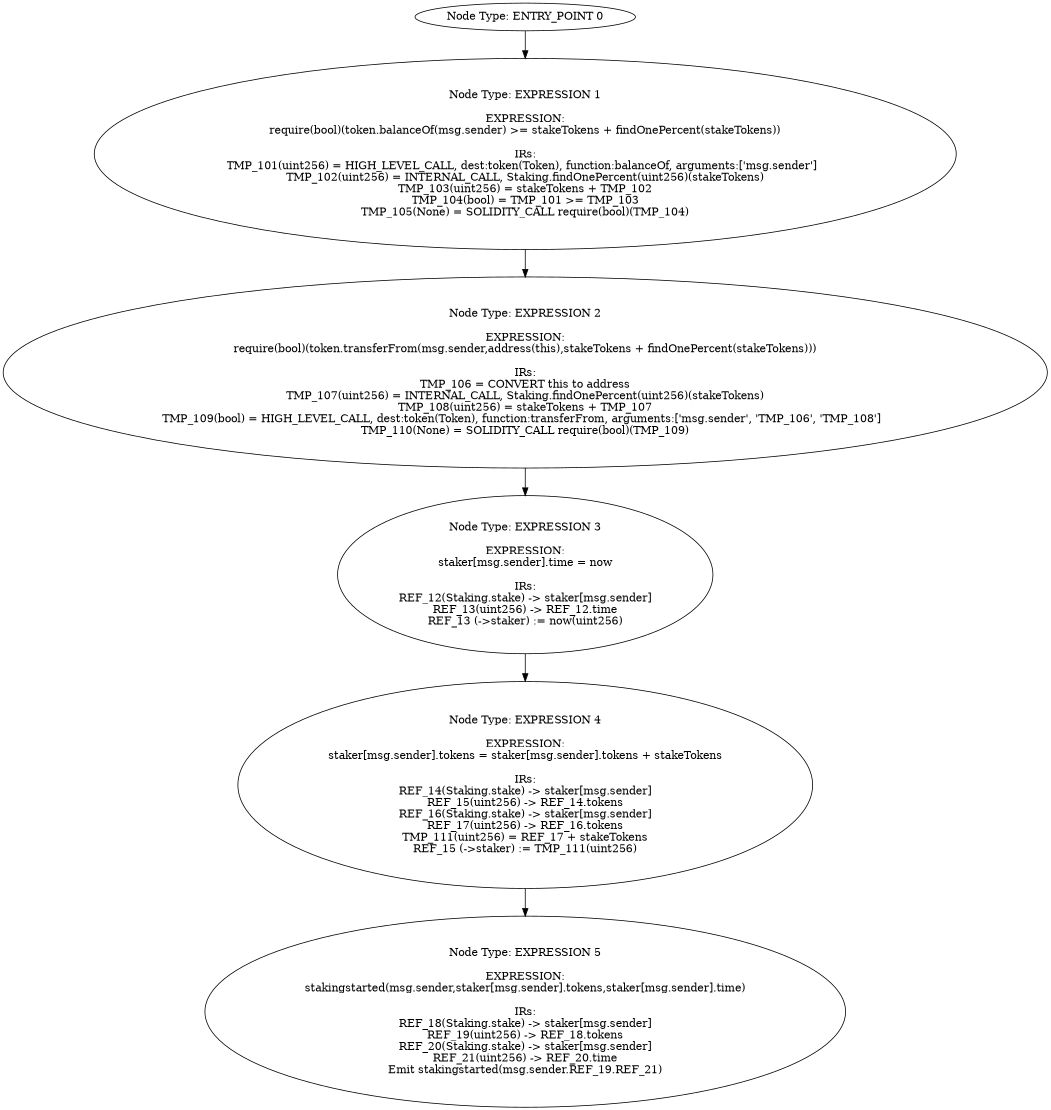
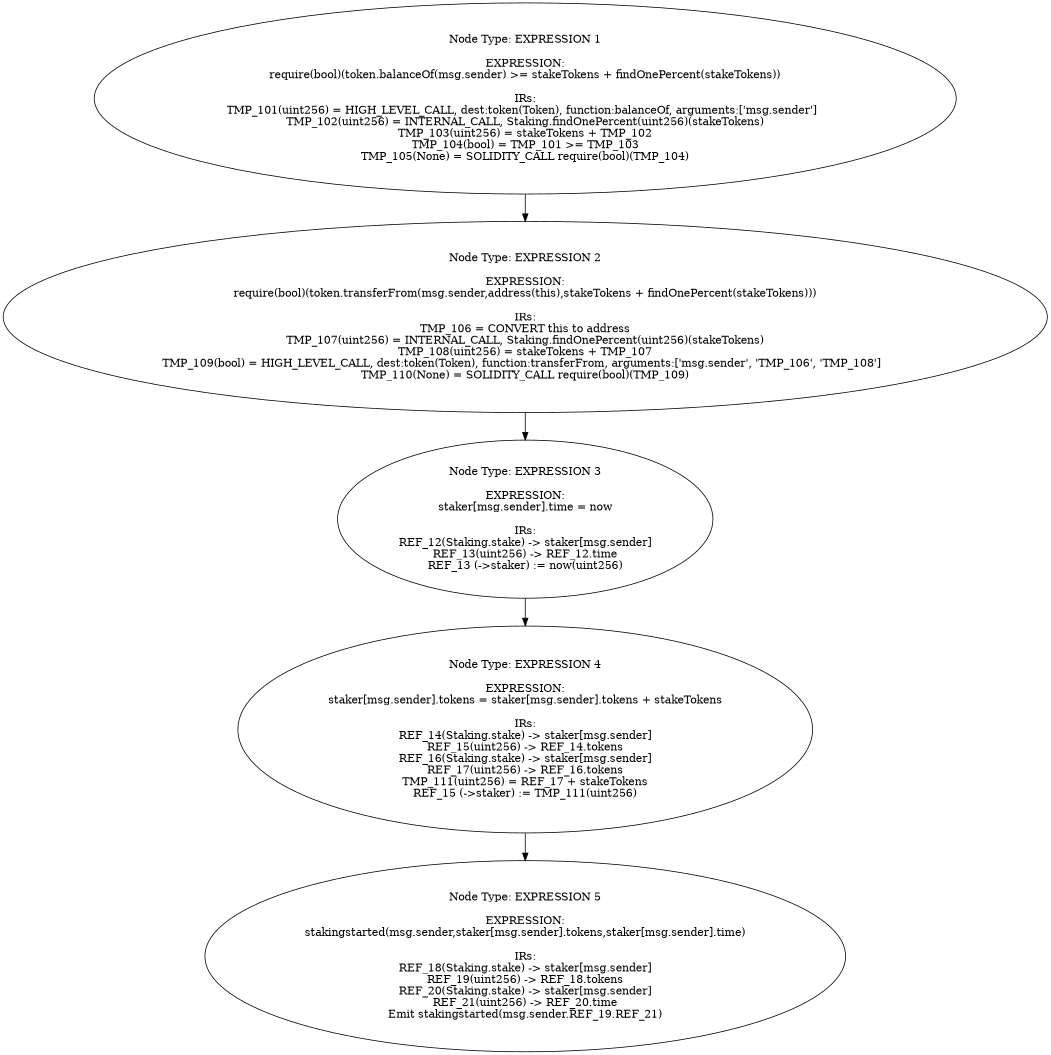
(525, 17) -> none
